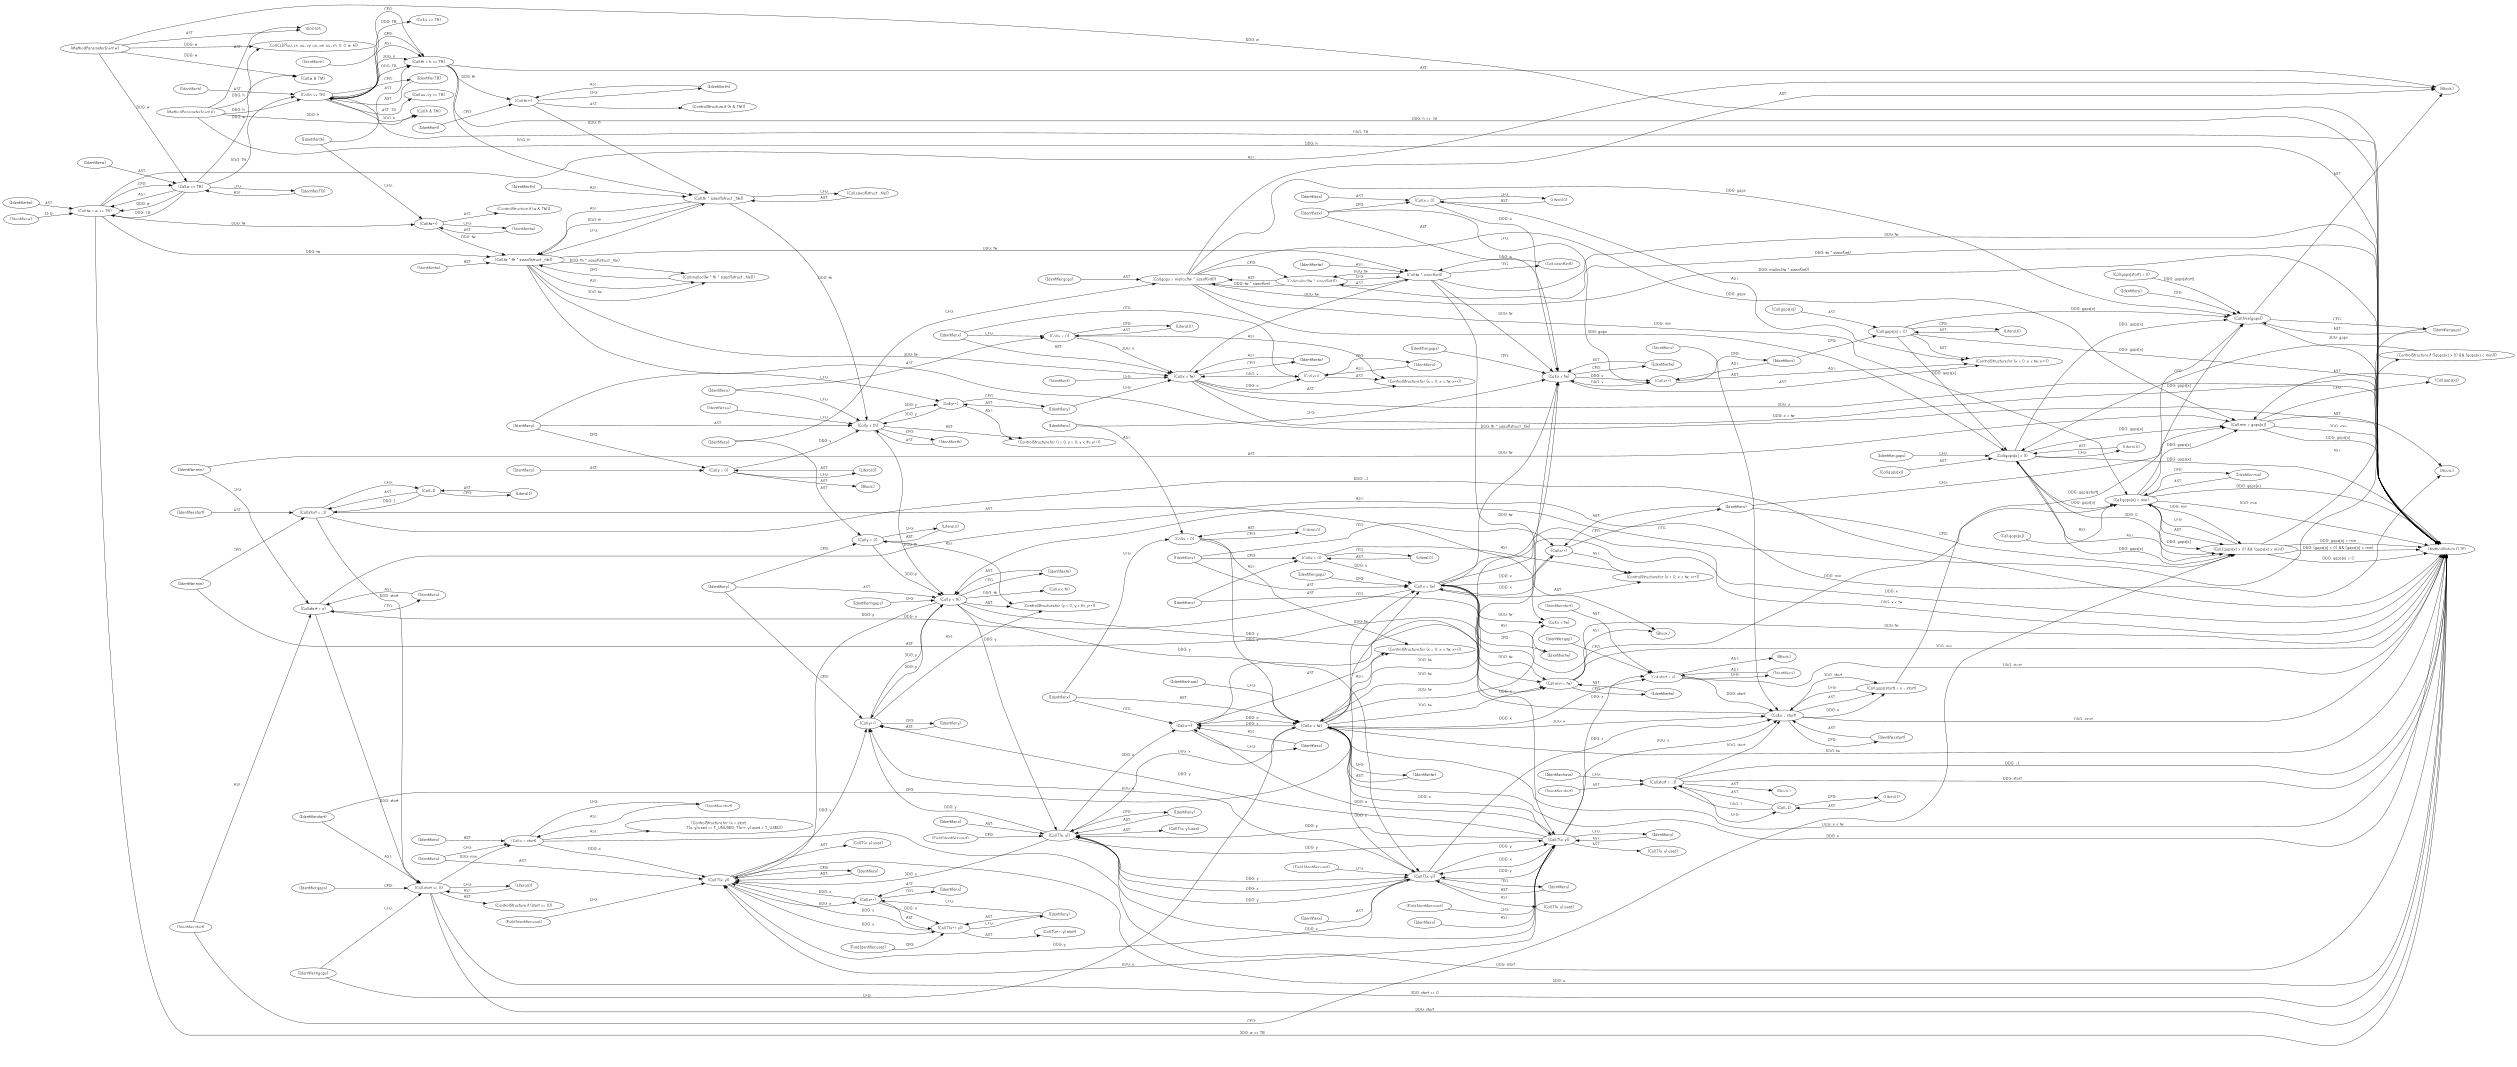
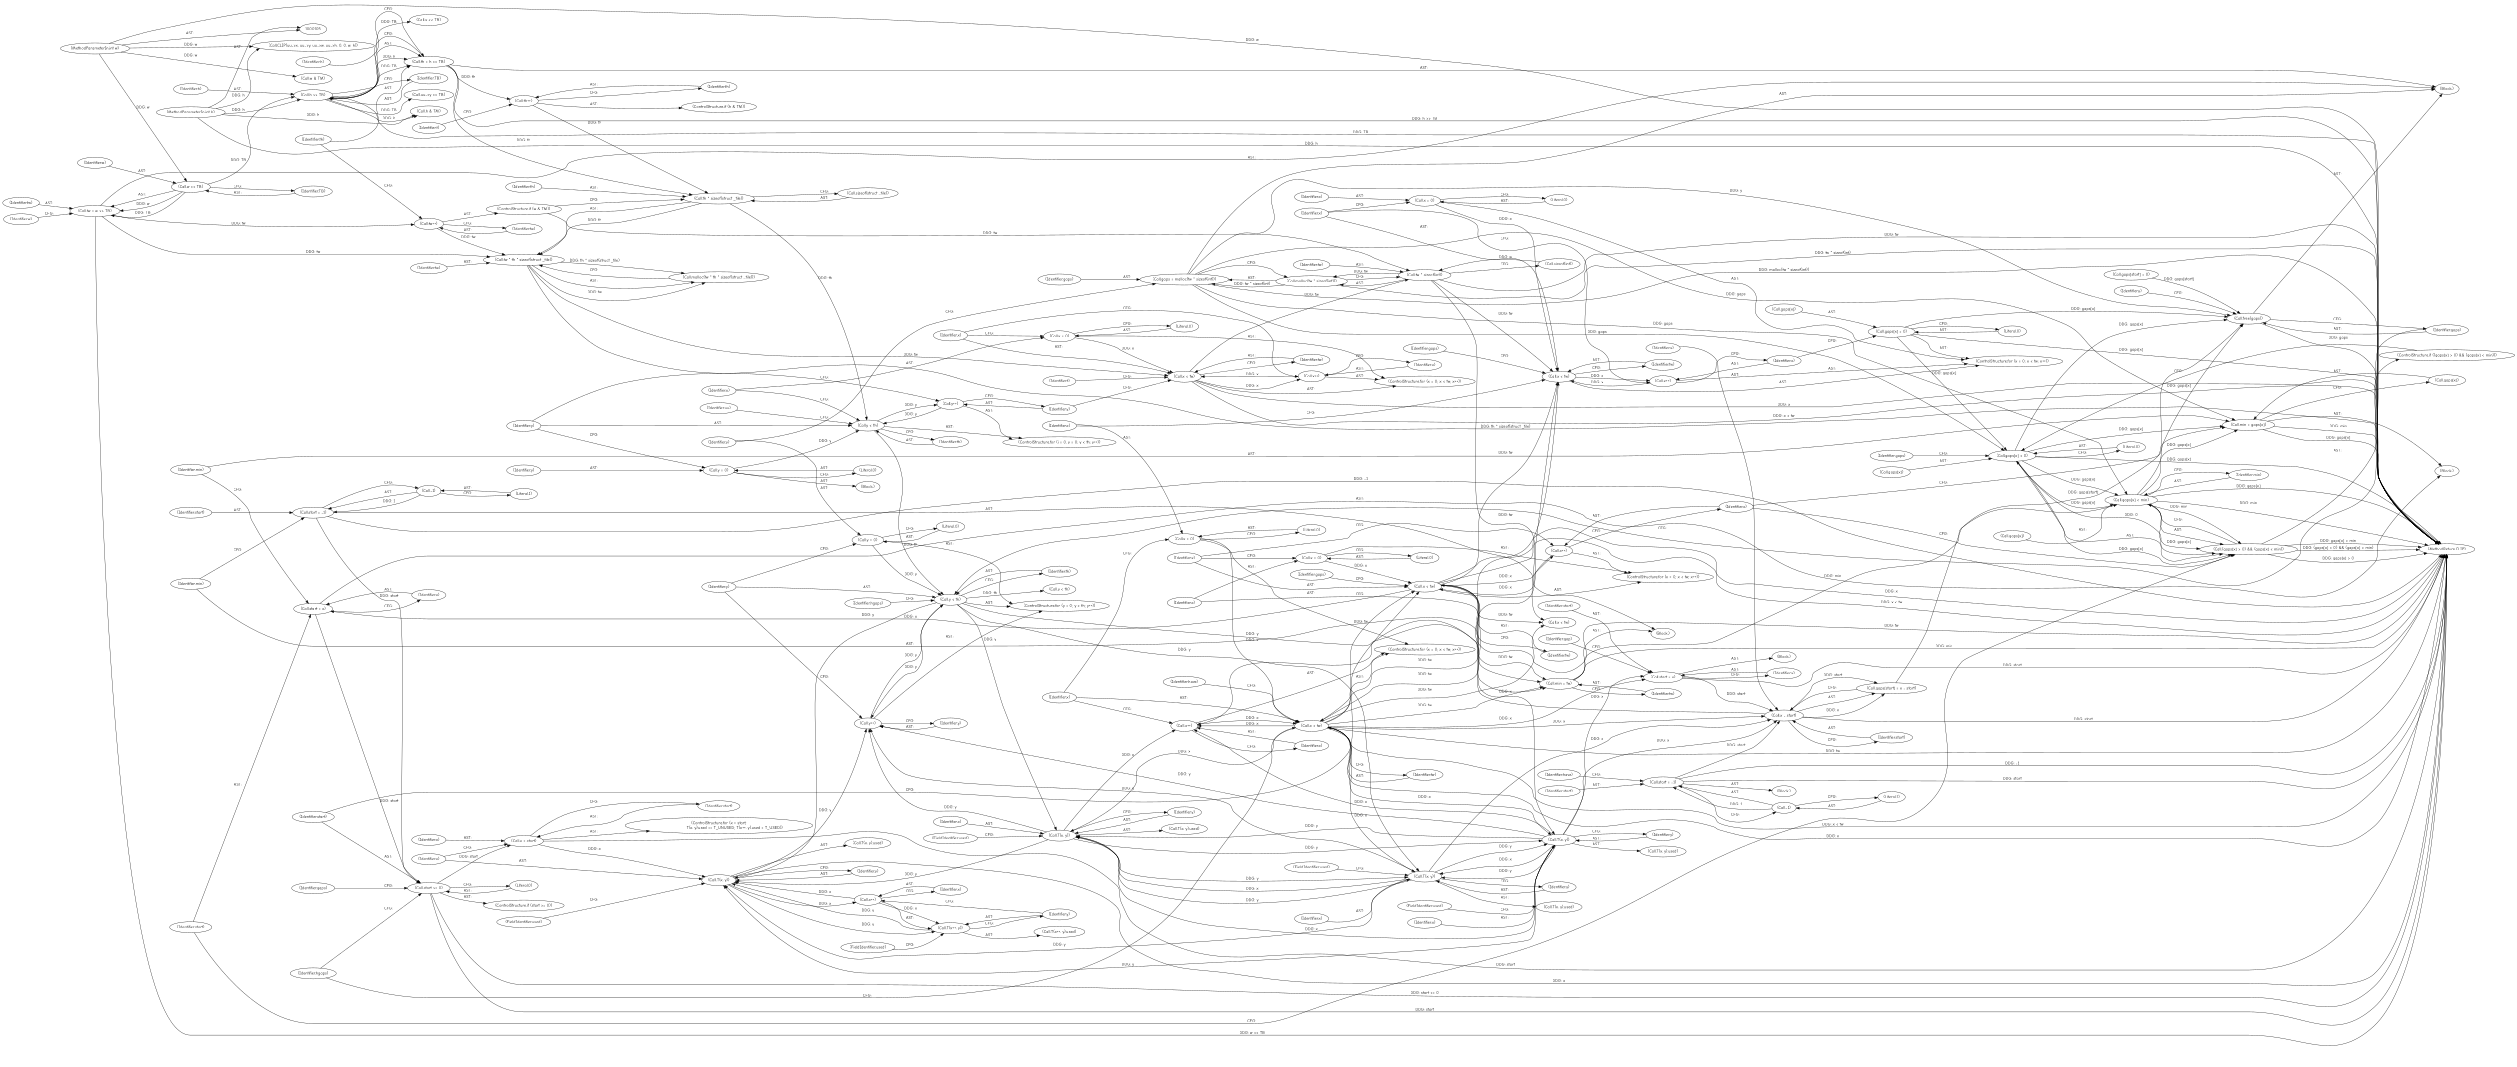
(389, 110) -> (389, 110)
(246, 120) -> none
(134, 189) -> none
(1736, 191) -> (1736, 191)
(623, 232) -> (618, 202)
(983, 251) -> (977, 235)
(1663, 324) -> (1663, 324)
none -> (2067, 481)
(468, 857) -> (468, 857)
(1059, 932) -> (1059, 932)
